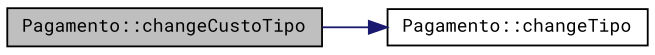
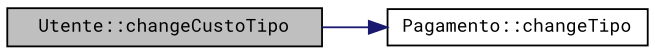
(165, 27) -> (165, 27)
